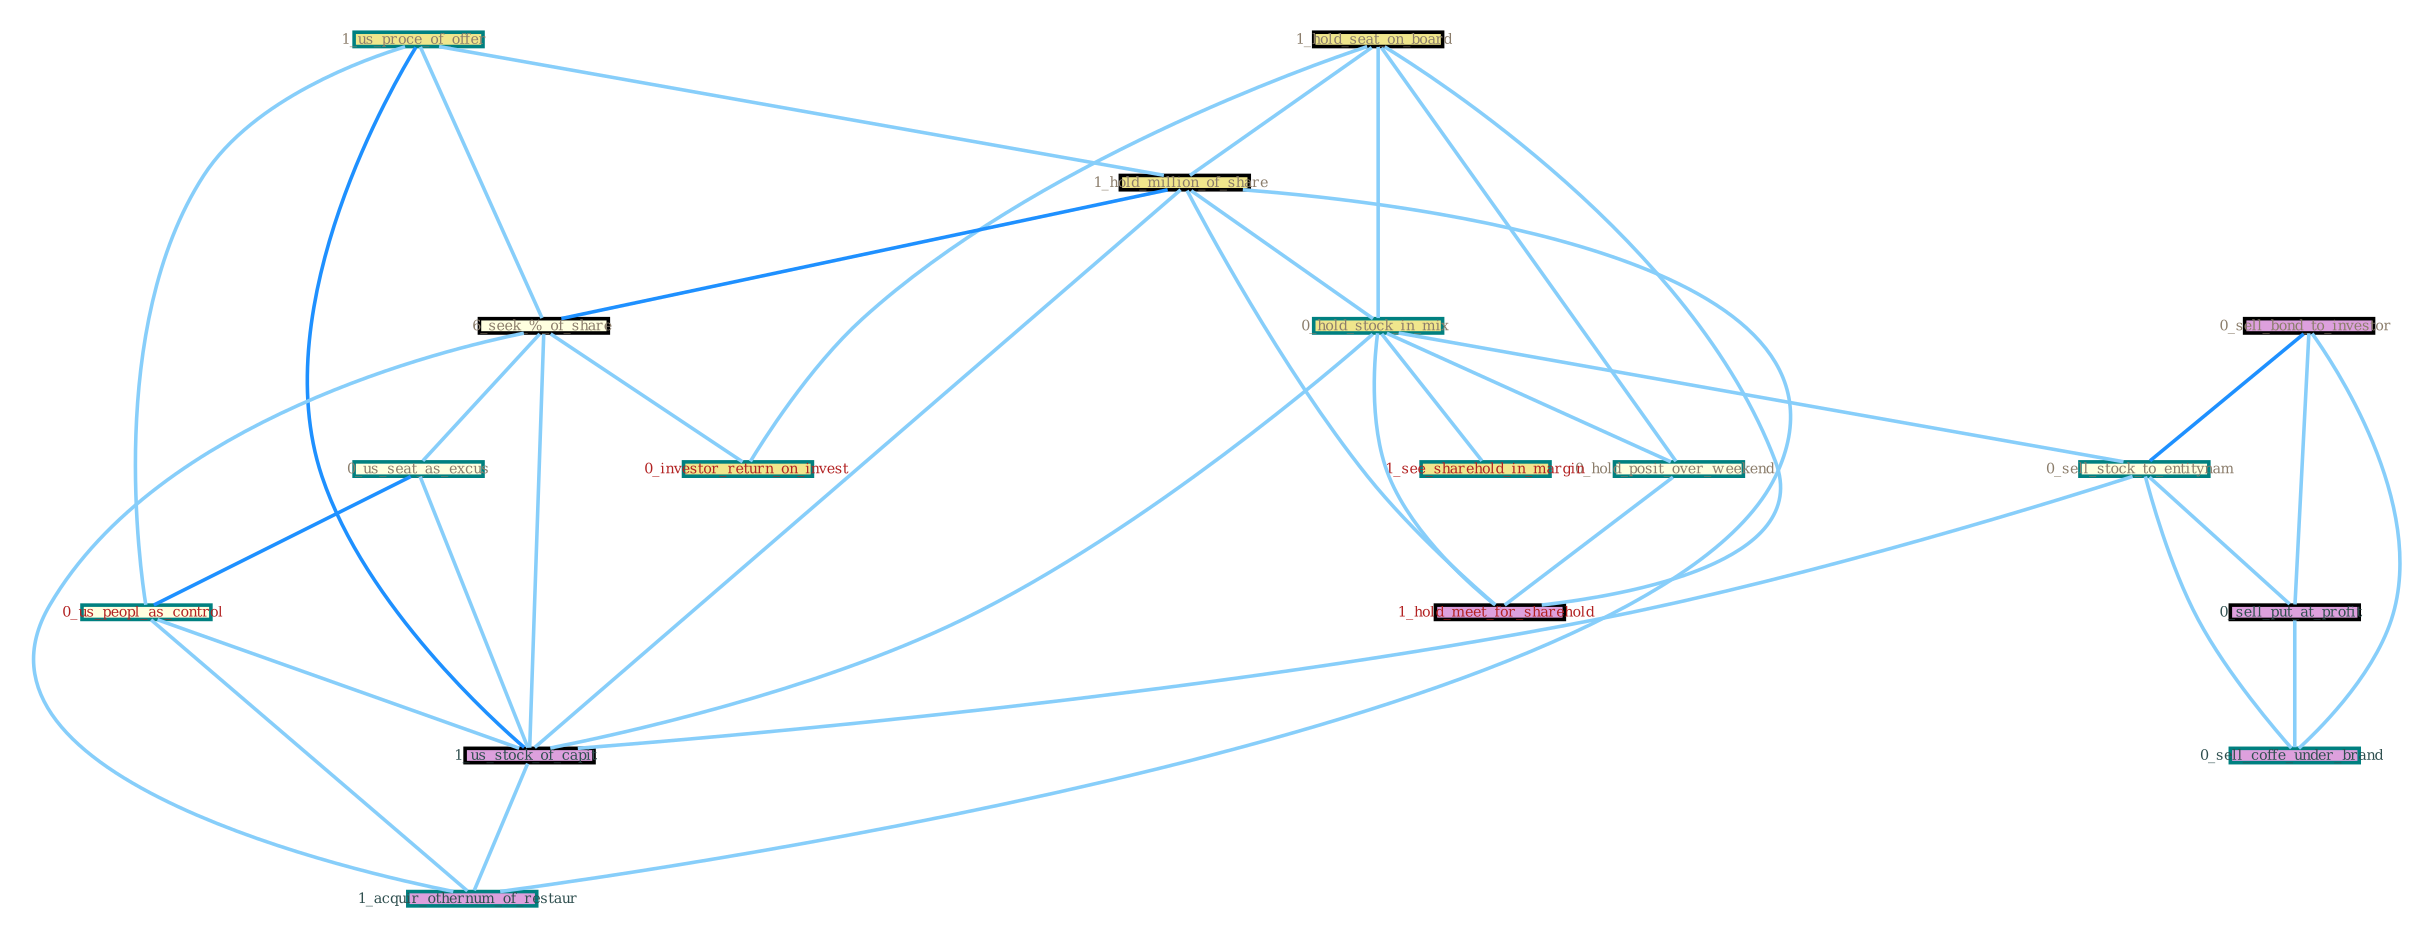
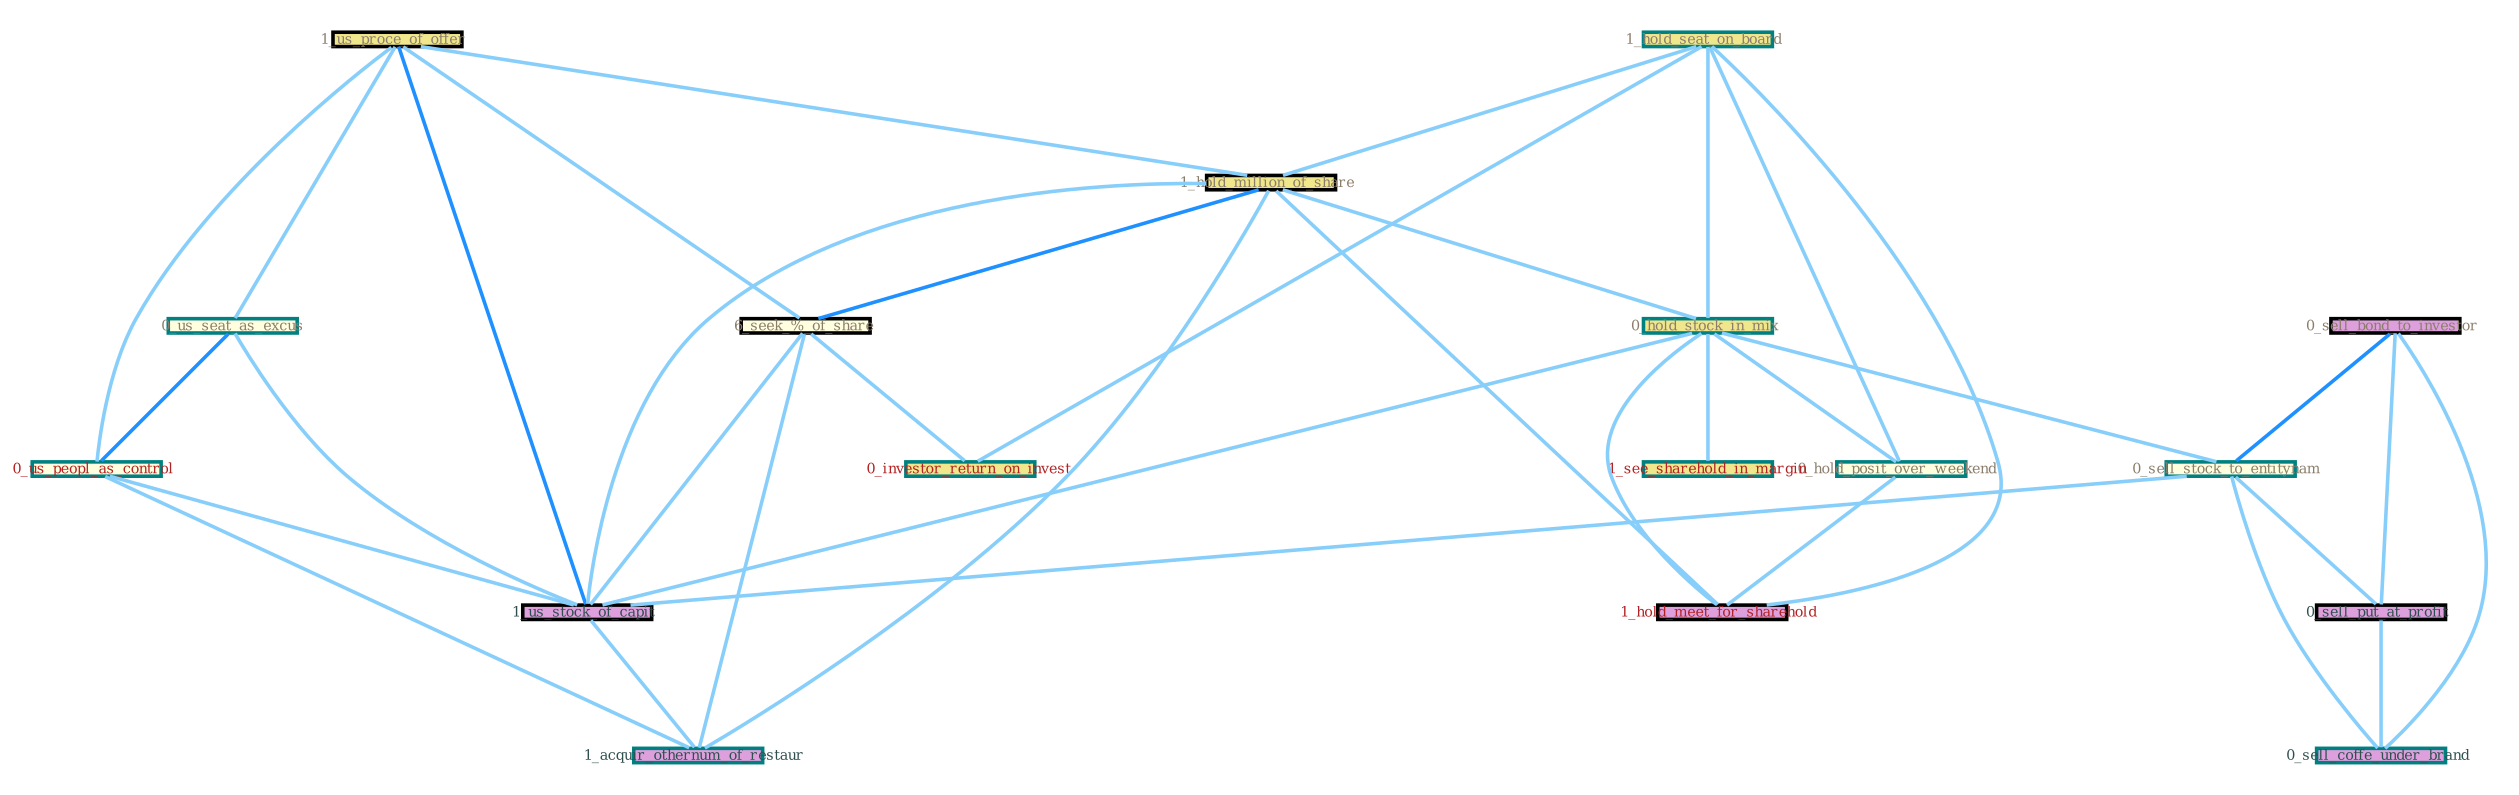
(419, 39) -> (397, 39)
(1378, 39) -> (1708, 39)
(481, 397) -> (315, 182)
